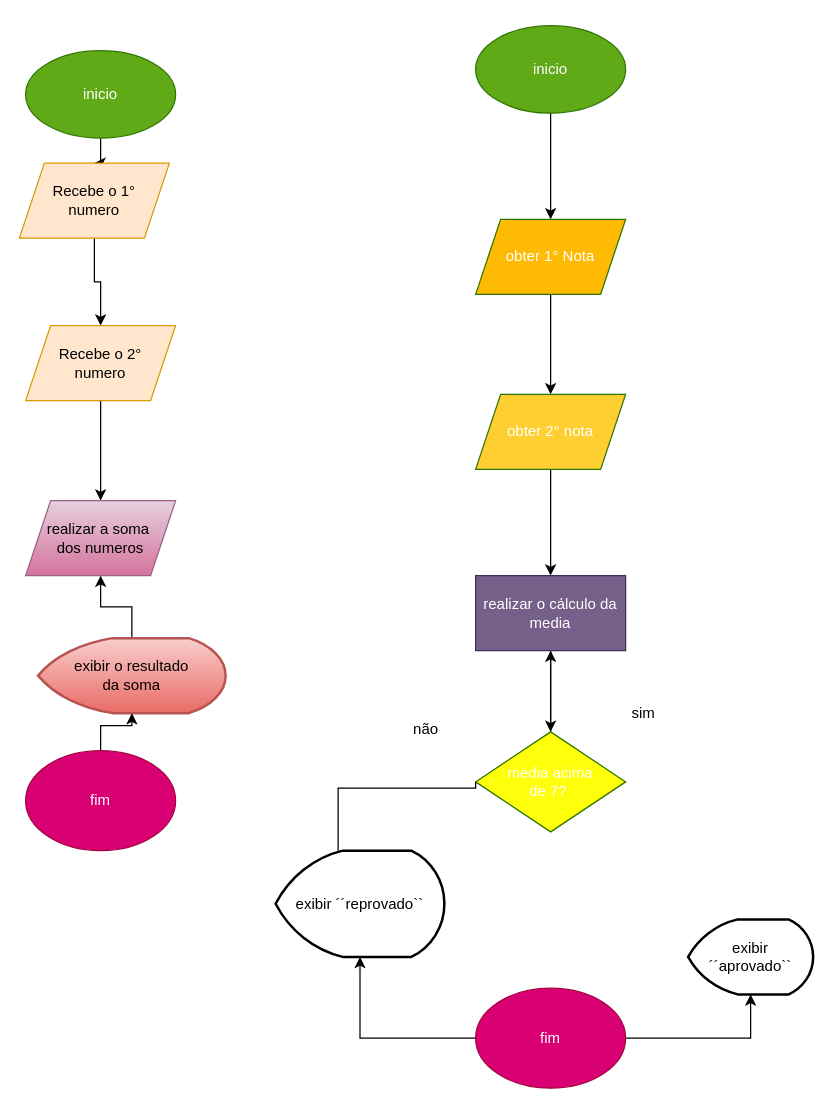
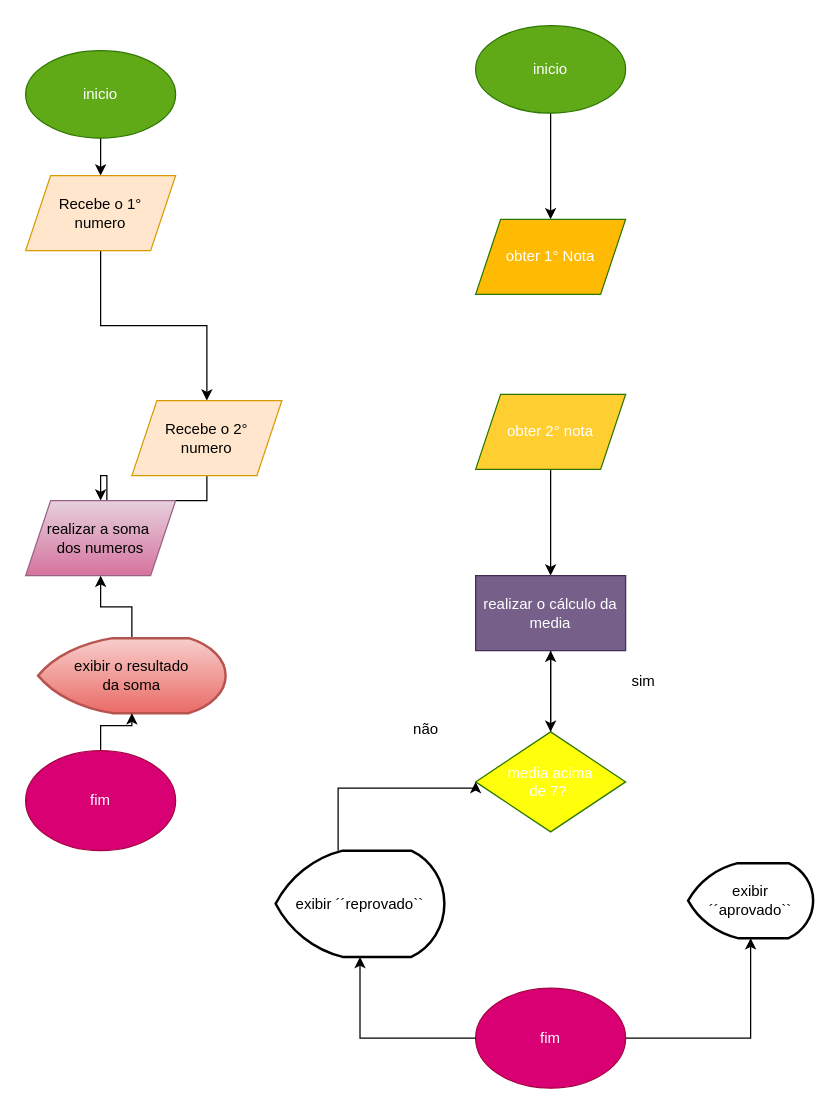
(94, 201) -> (101, 213)
(551, 340) -> none
(101, 363) -> (207, 438)
(643, 713) -> (643, 682)
(475, 788) -> (473, 788)
(751, 957) -> (751, 901)
